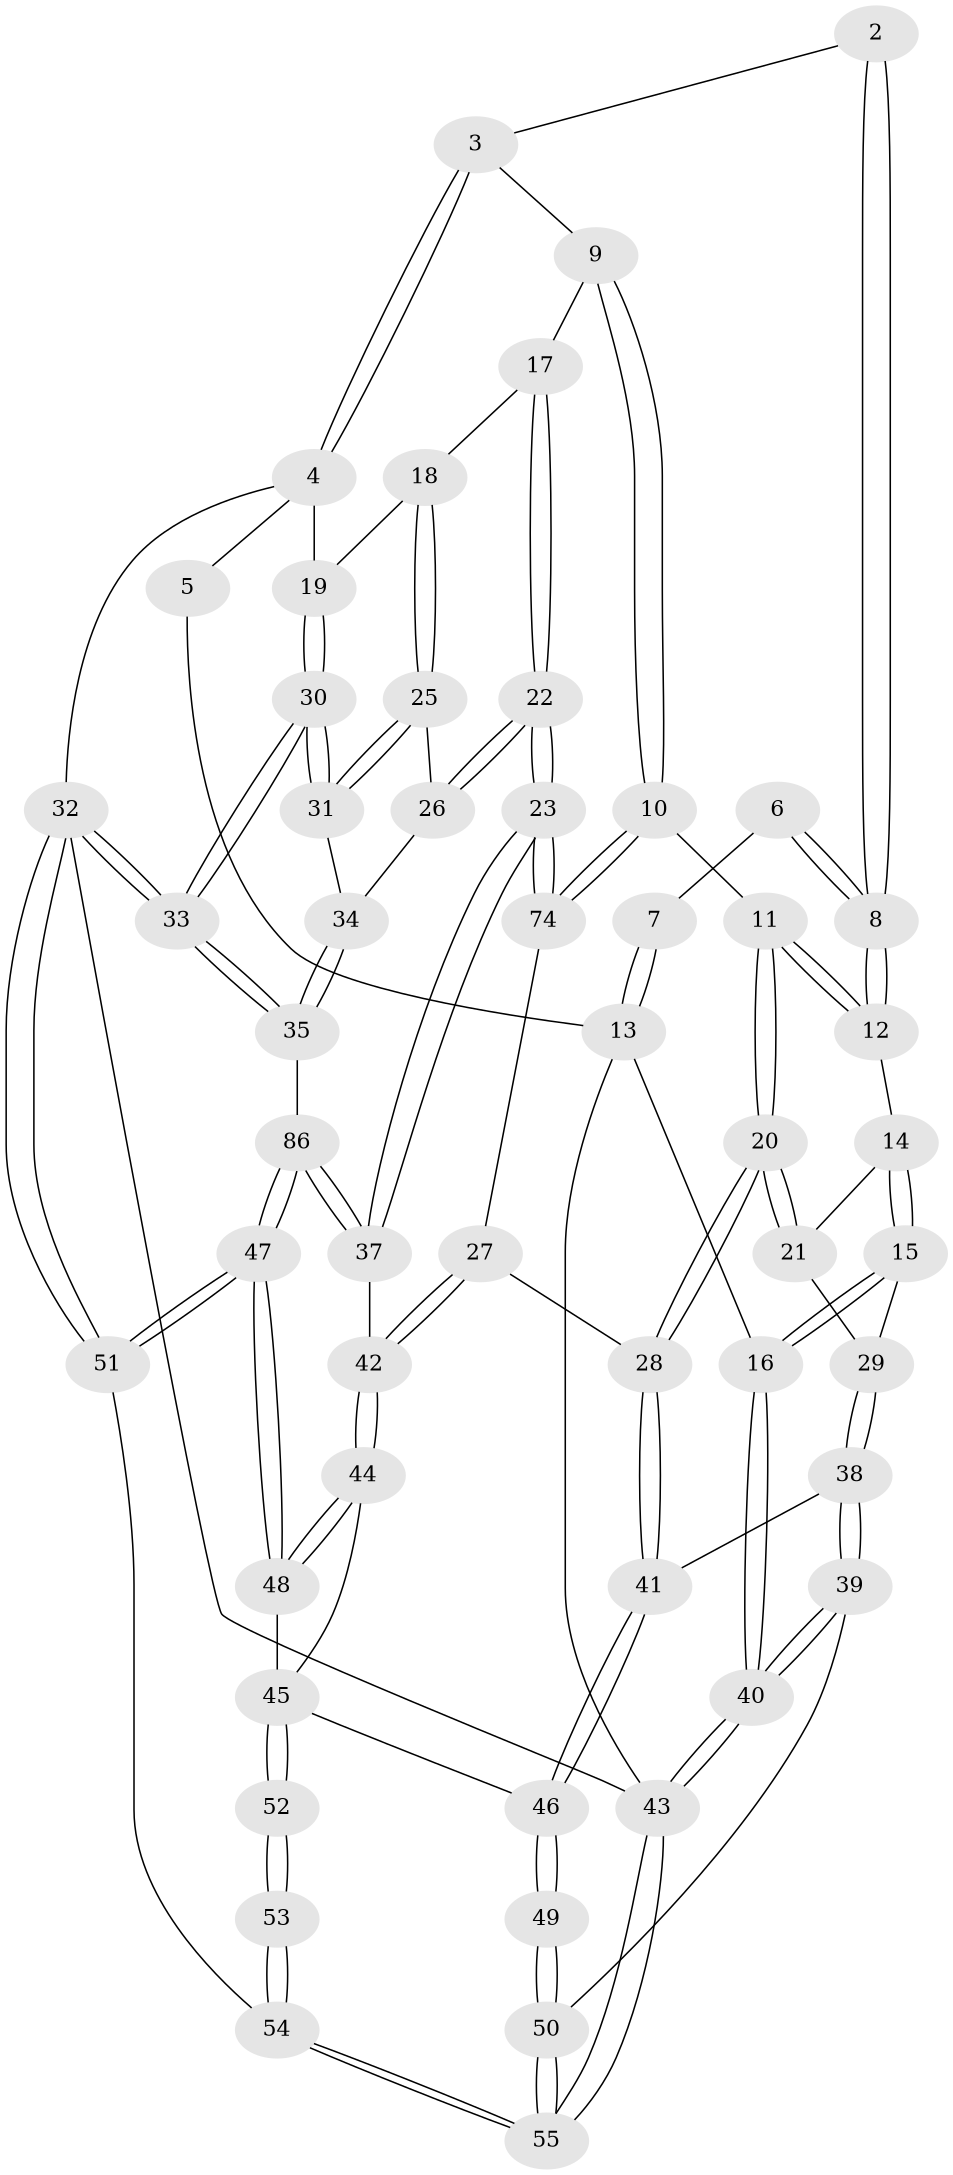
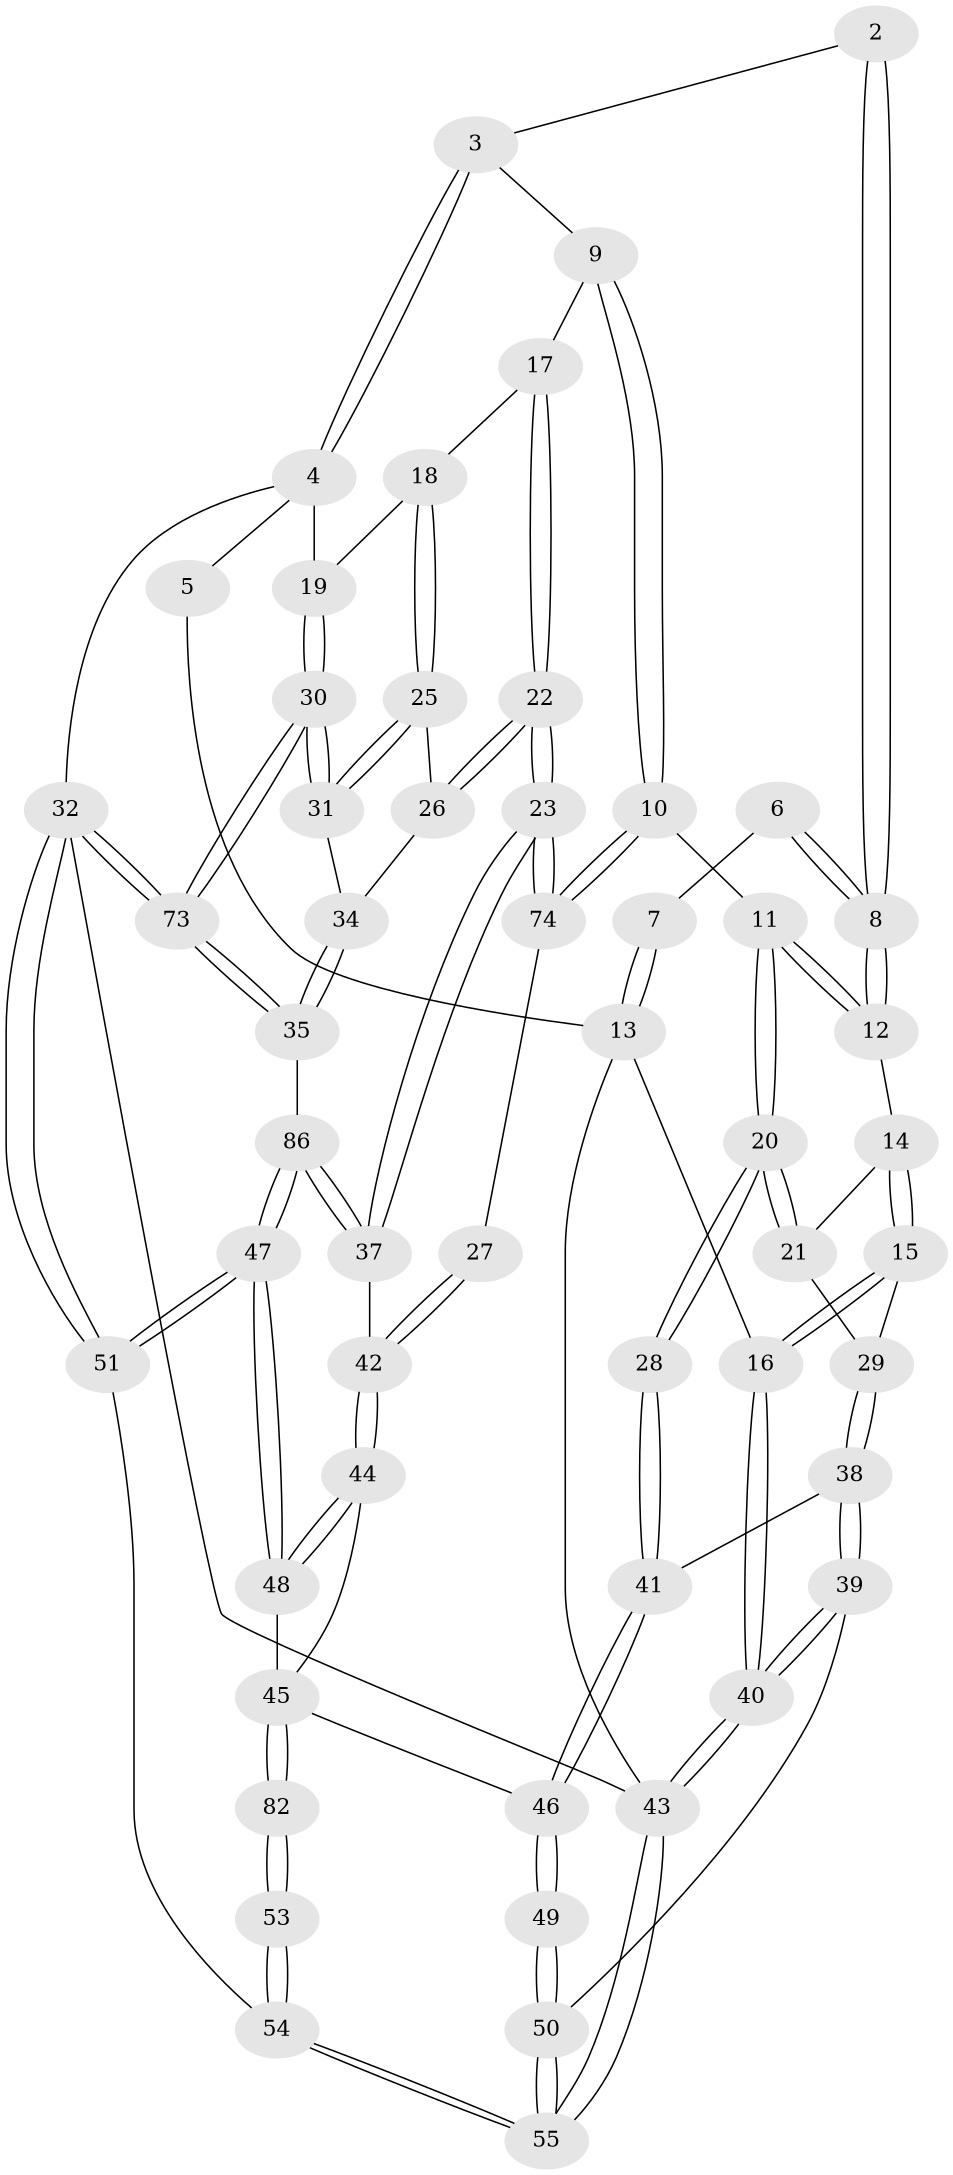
(177, 921) -> (177, 921)
(554, 1302) -> none
(277, 1808) -> (277, 1808)
